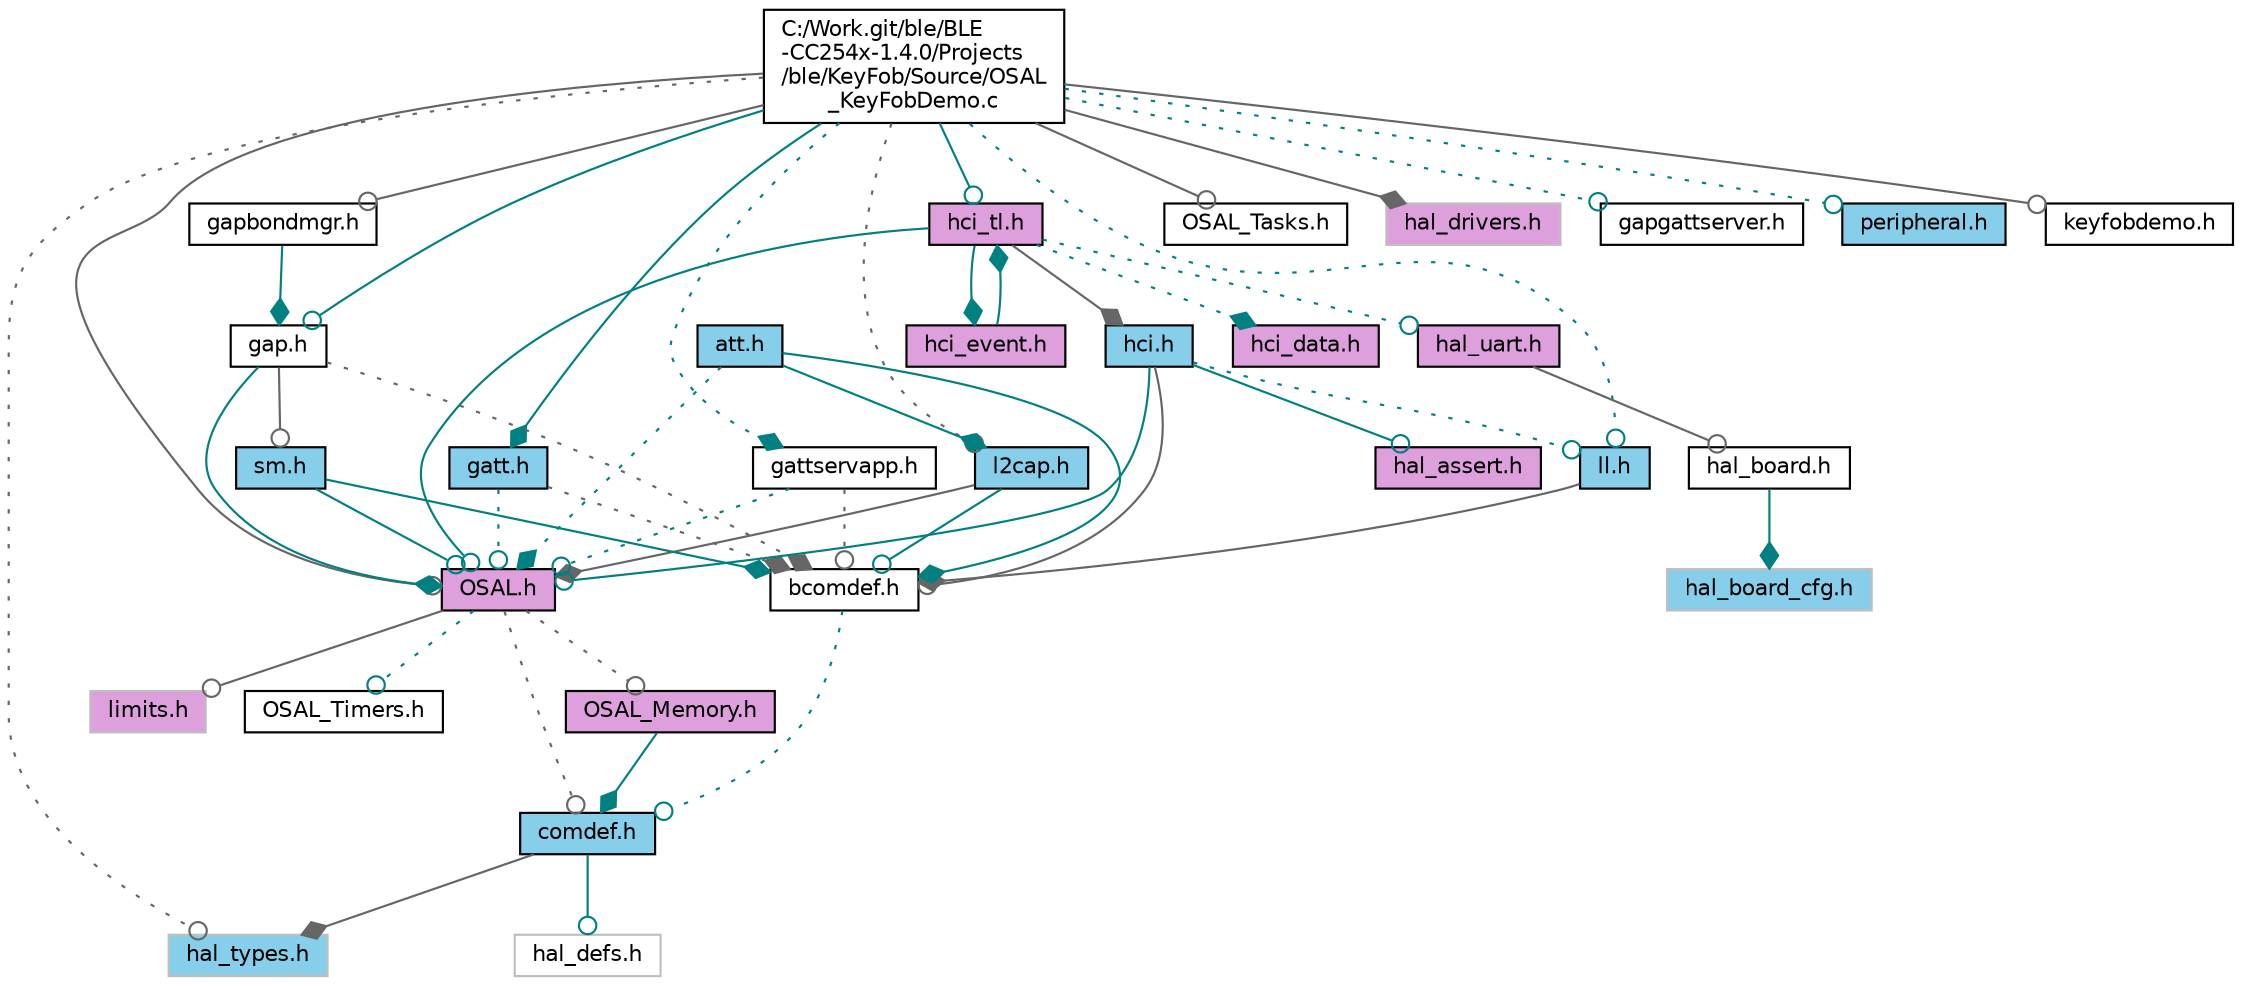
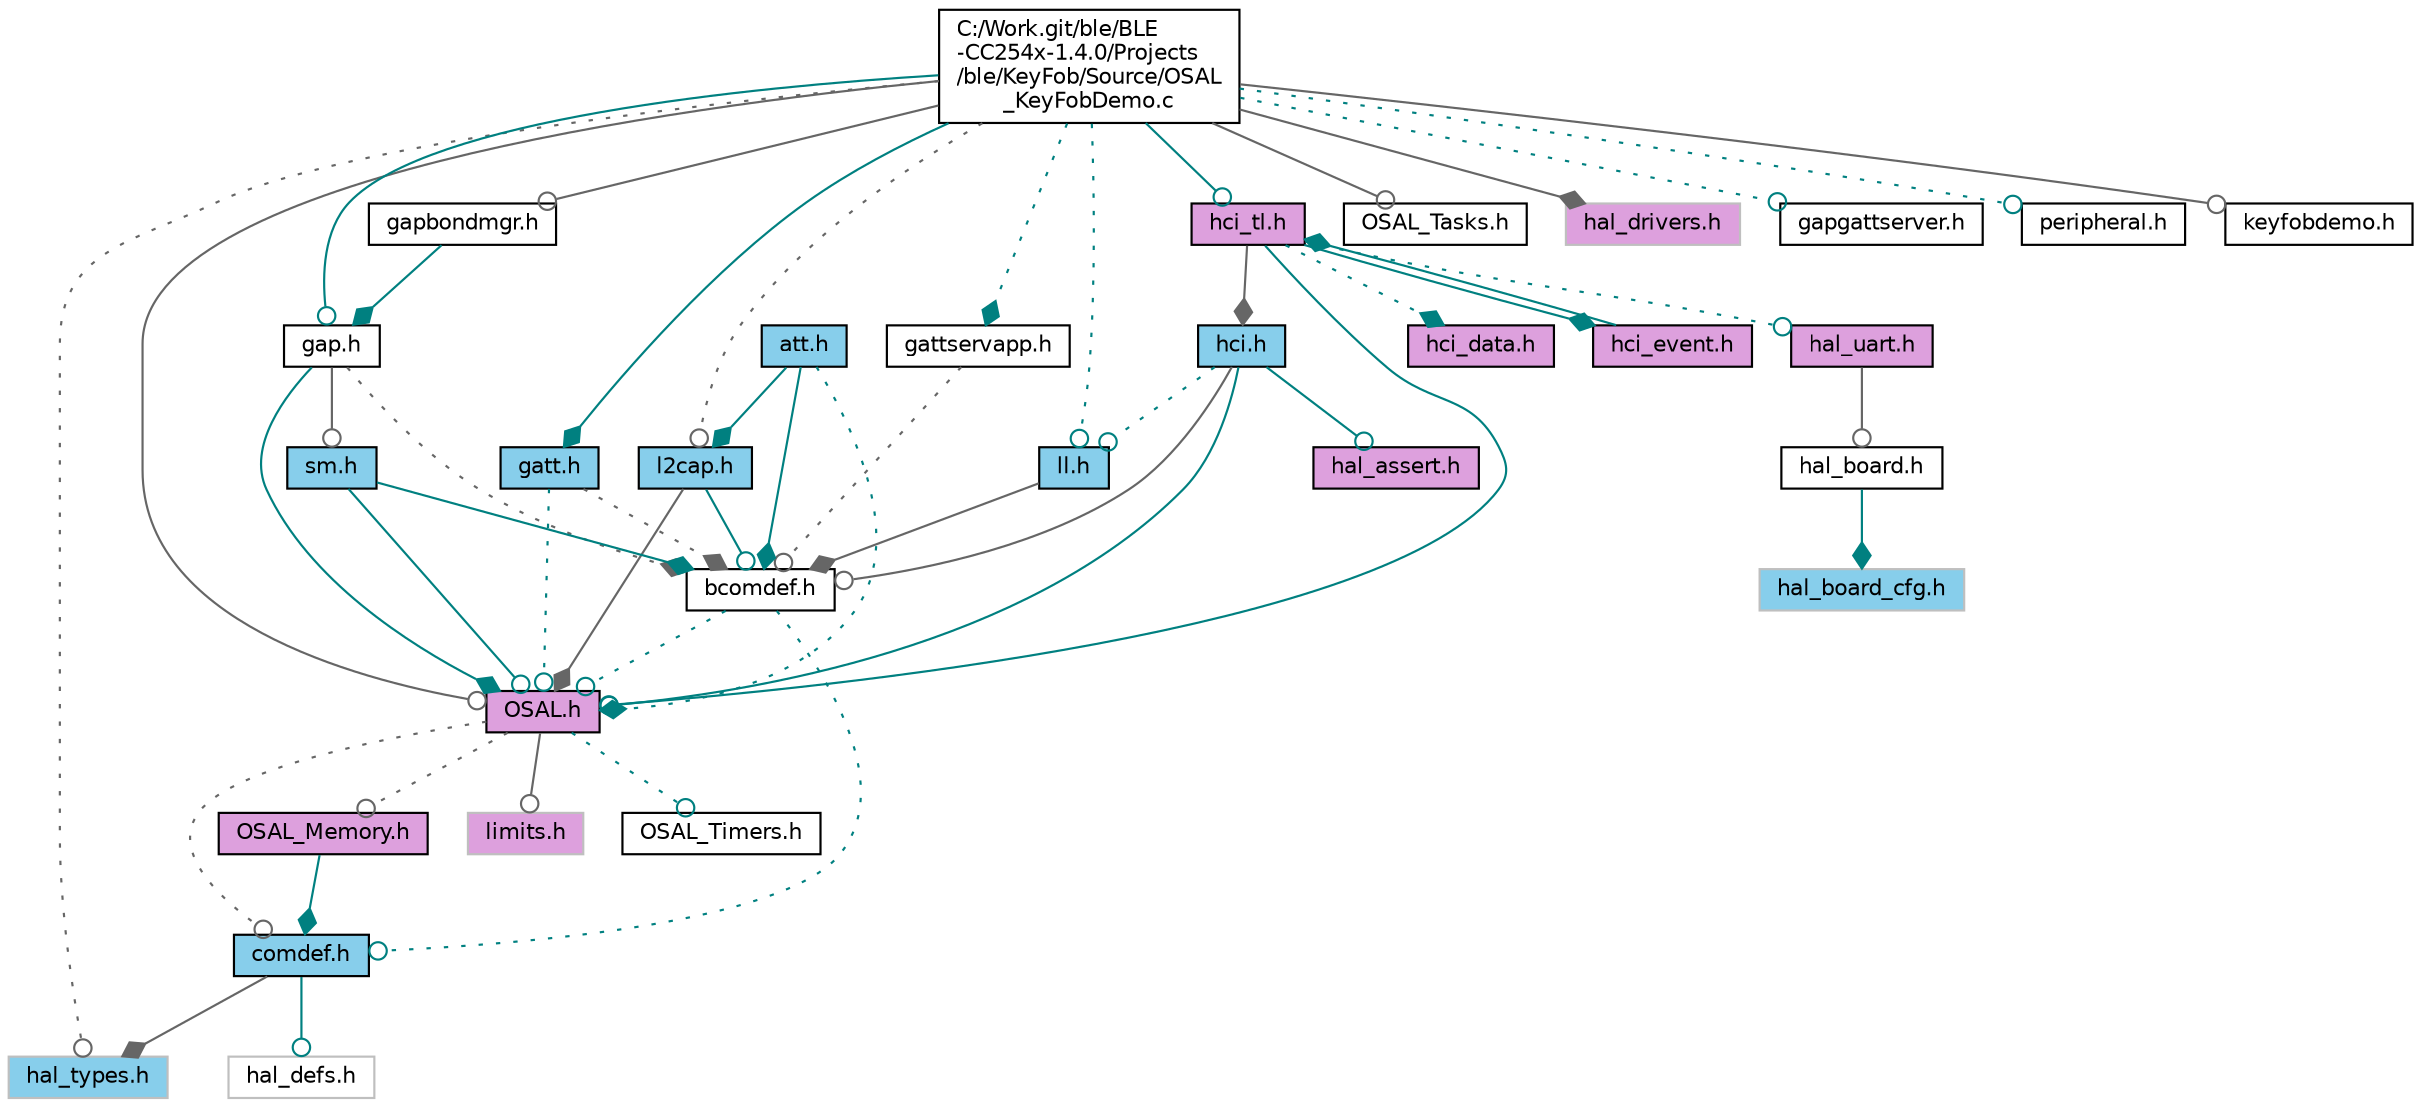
(1924, 224) -> (2103, 224)
(729, 509) -> (660, 646)
